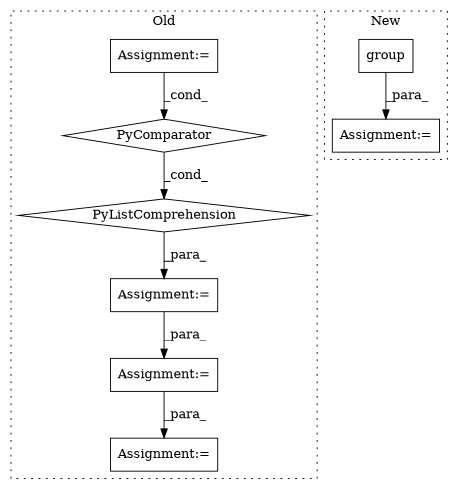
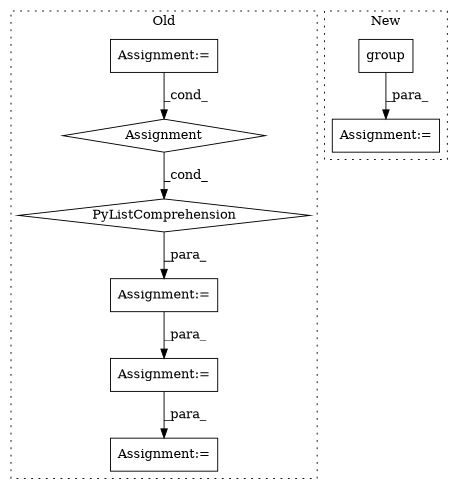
(164, 136) -> (164, 136)
